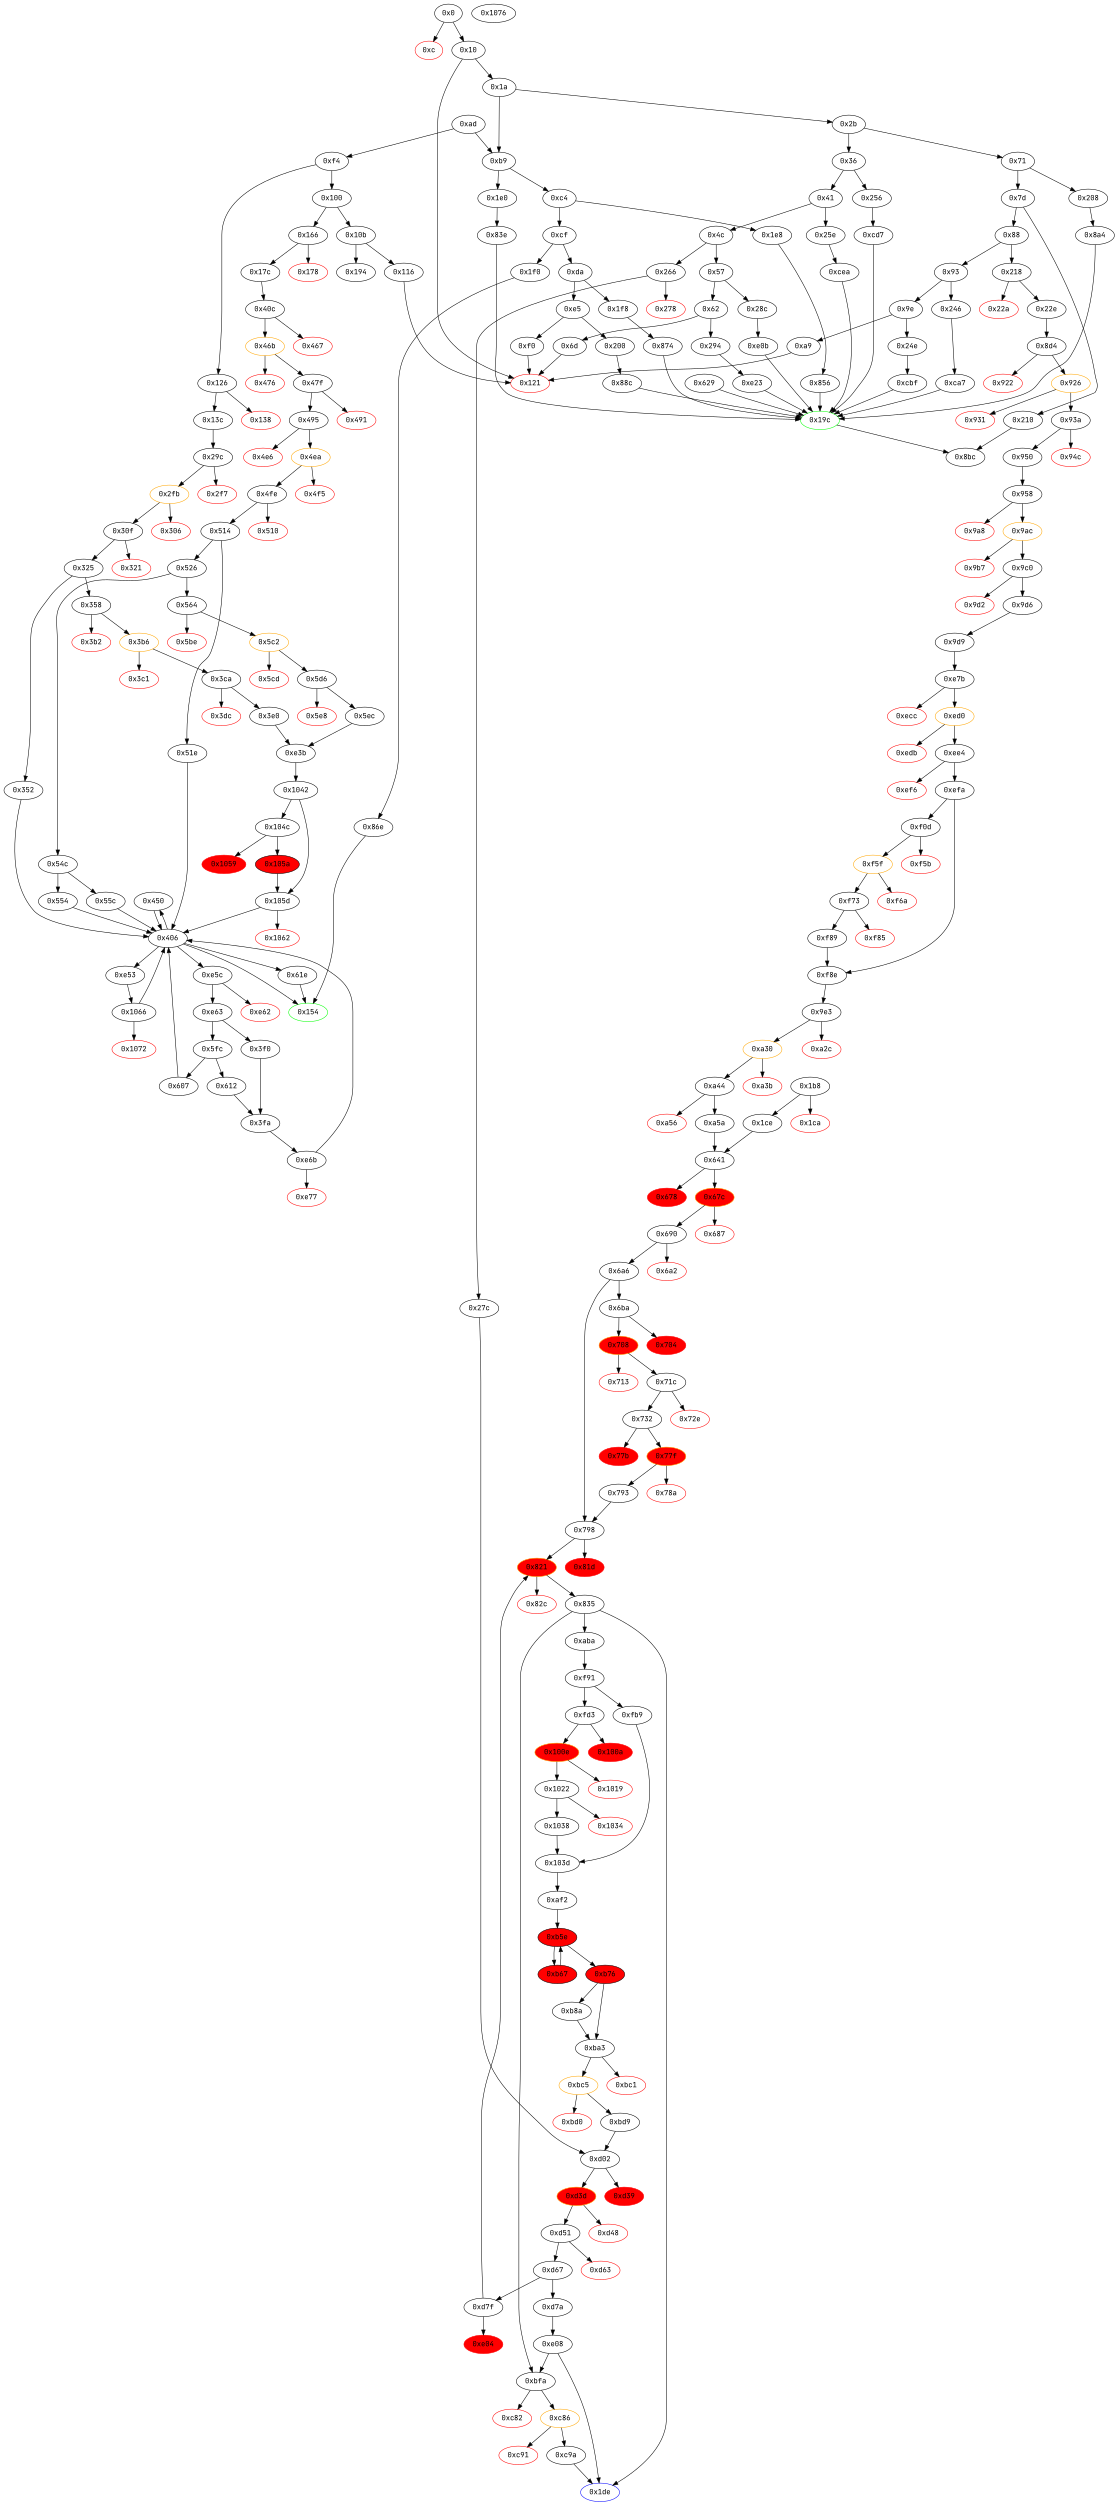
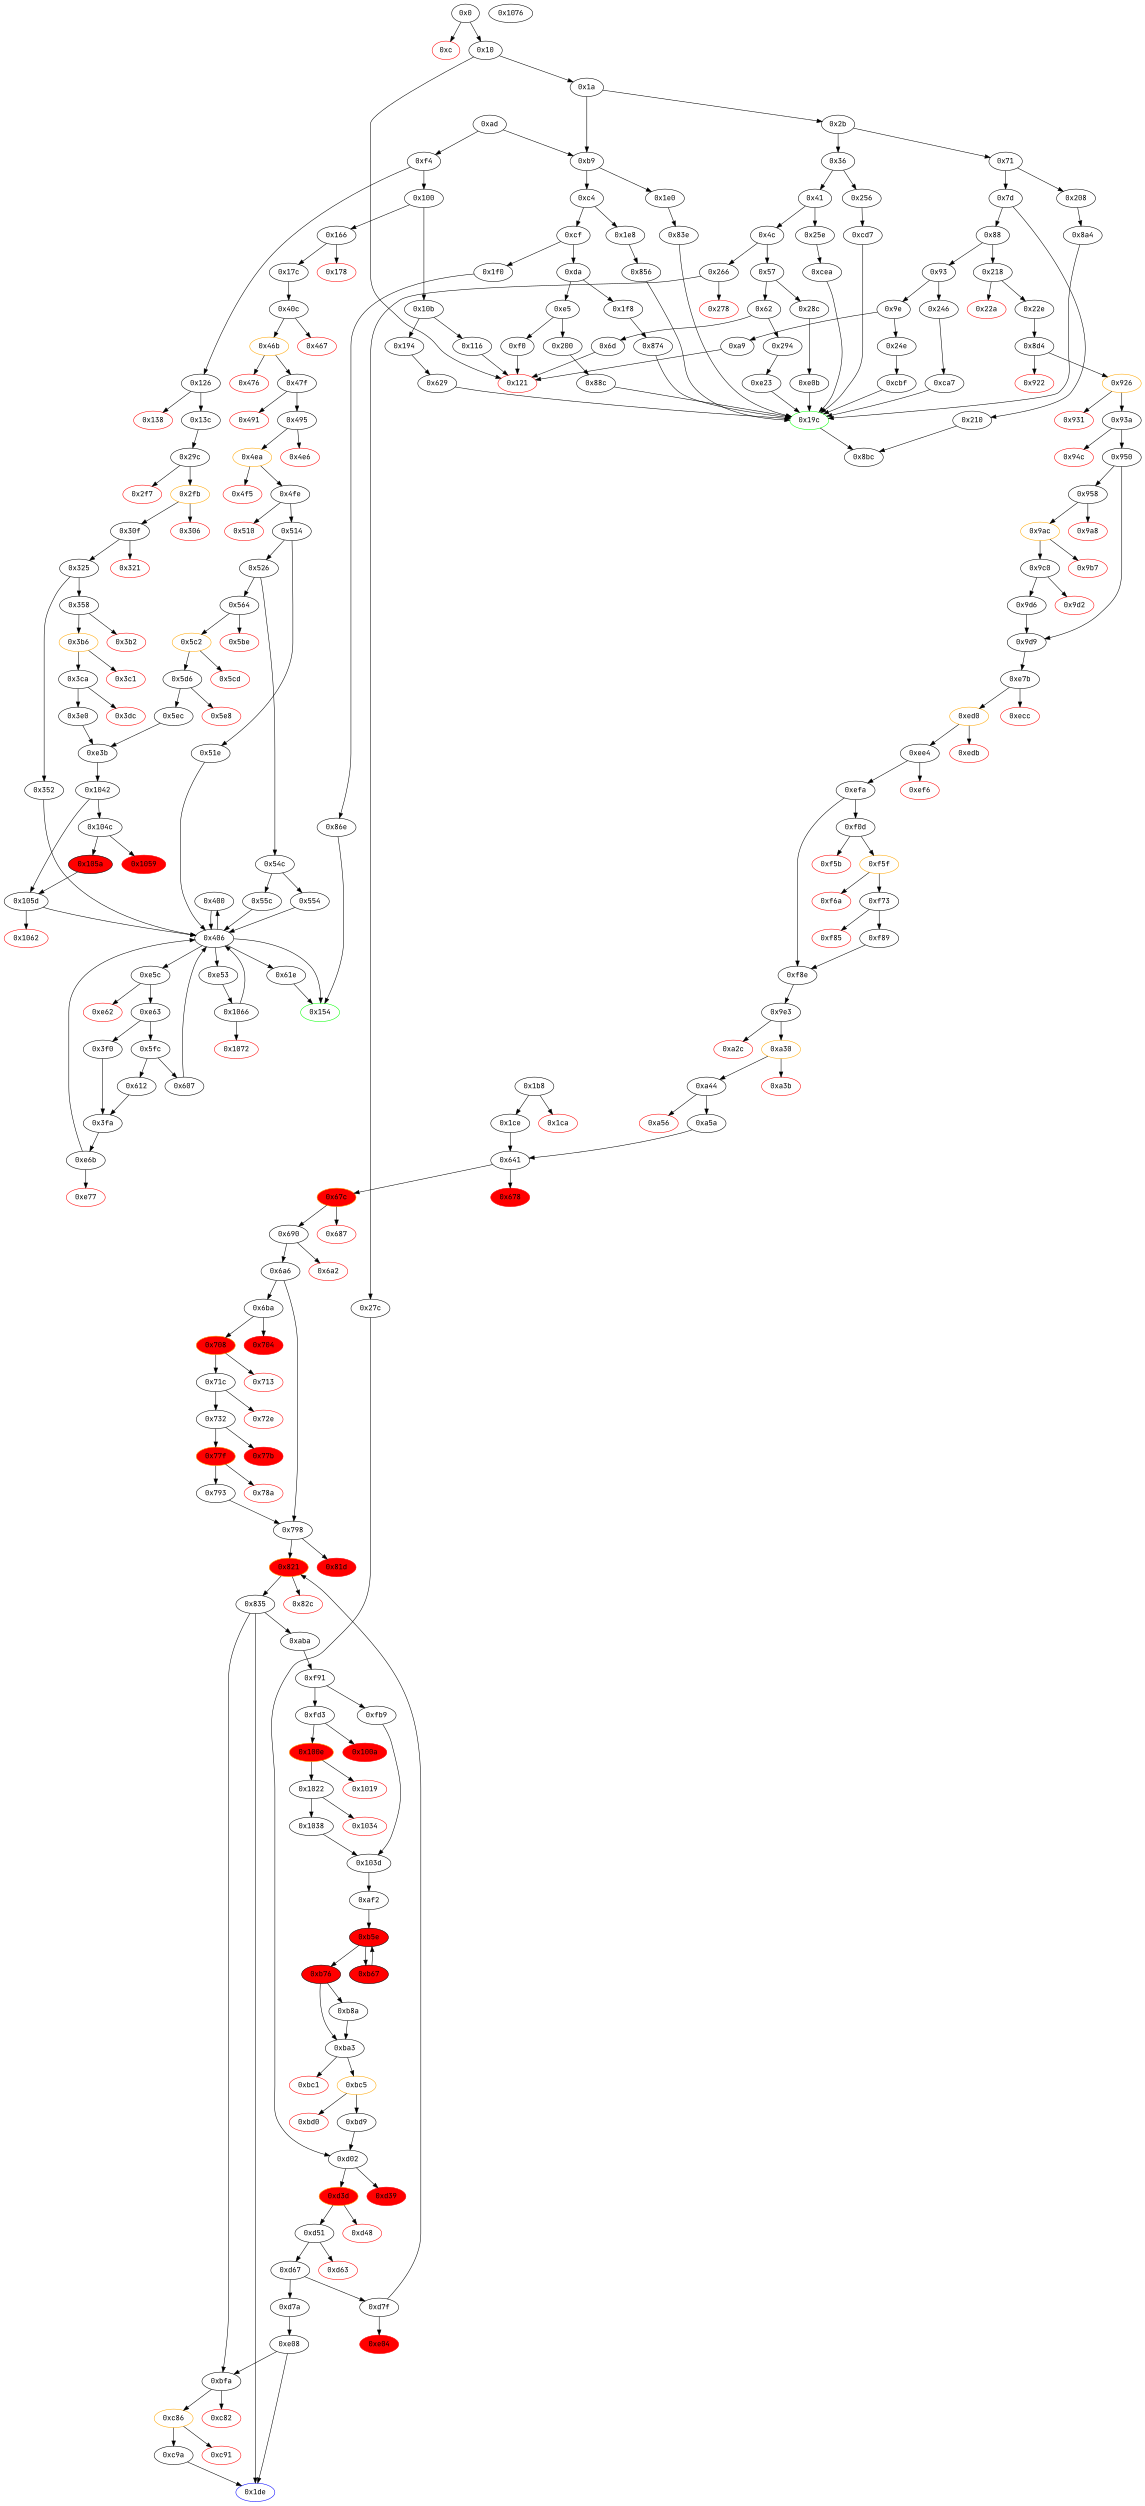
none -> (419, 363)
none -> (1122, 572)
(153, 901) -> (214, 901)
